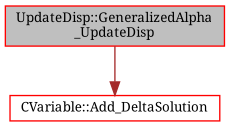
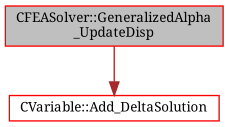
(115, 26) -> (114, 26)
